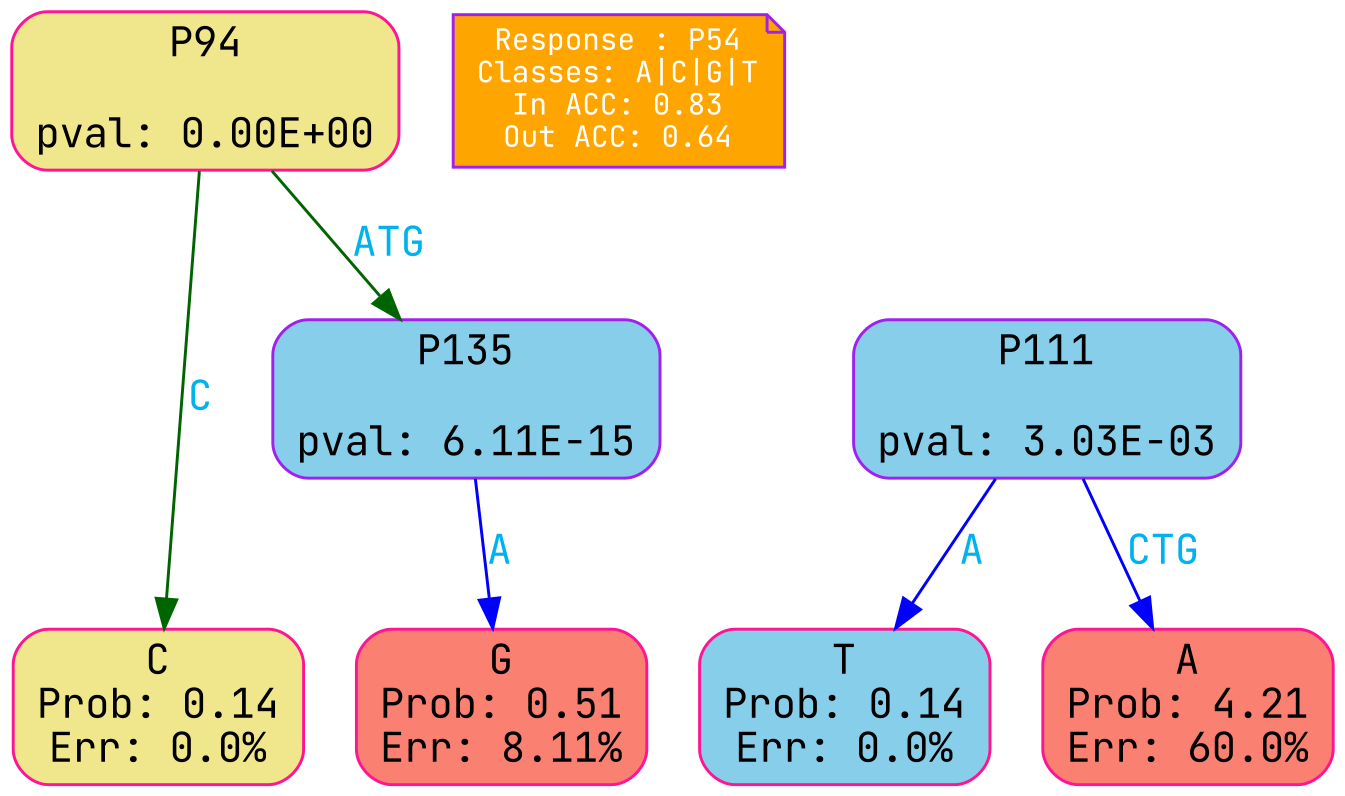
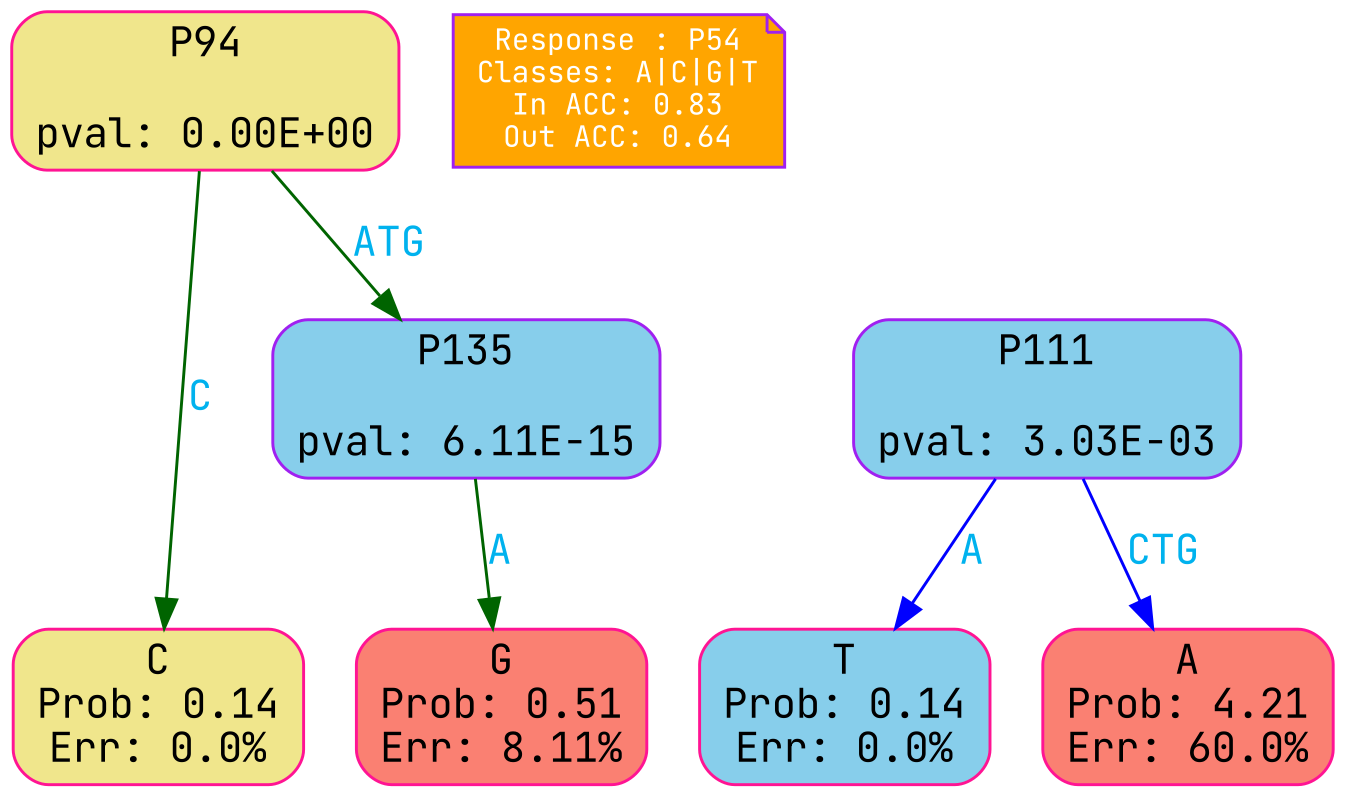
(482, 538) -> (482, 538)
